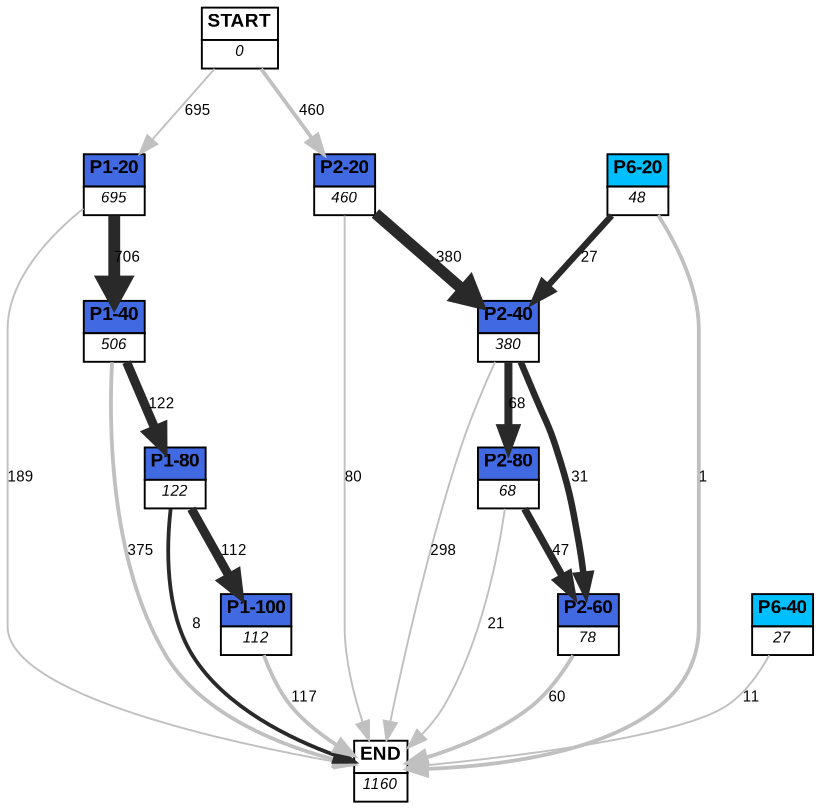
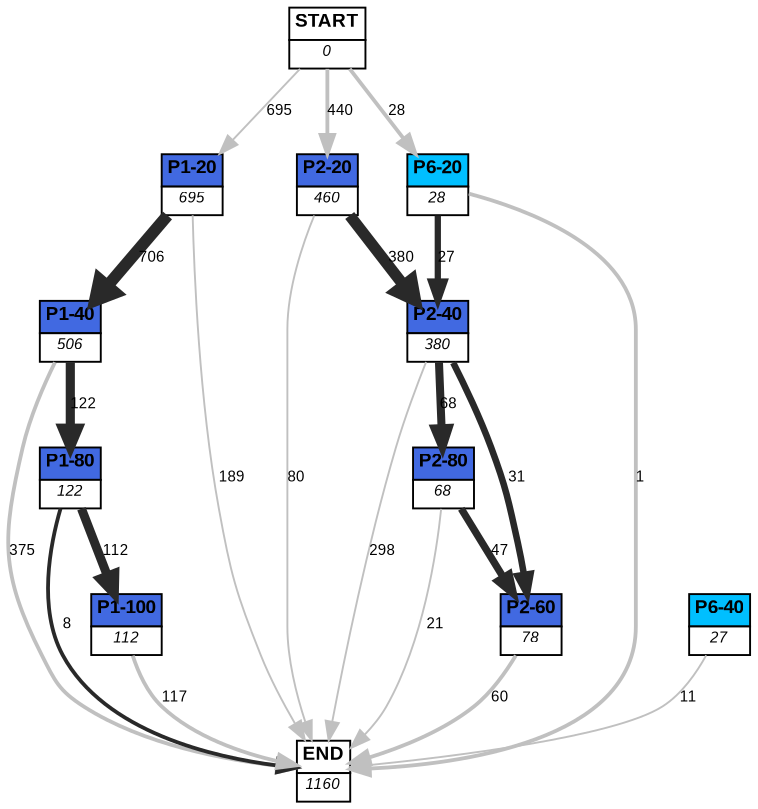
none -> (377, 104)
(312, 111) -> (341, 111)
(638, 198) -> (438, 198)
